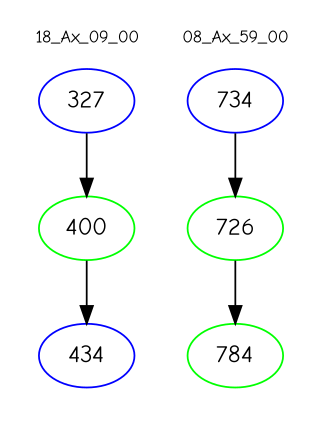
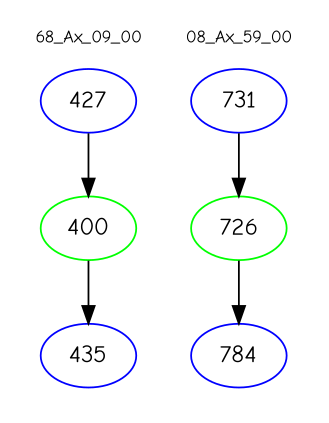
(88, 38) -> (89, 38)
(87, 101) -> (88, 101)
(235, 101) -> (239, 101)
(87, 356) -> (88, 356)
(235, 356) -> (239, 356)
